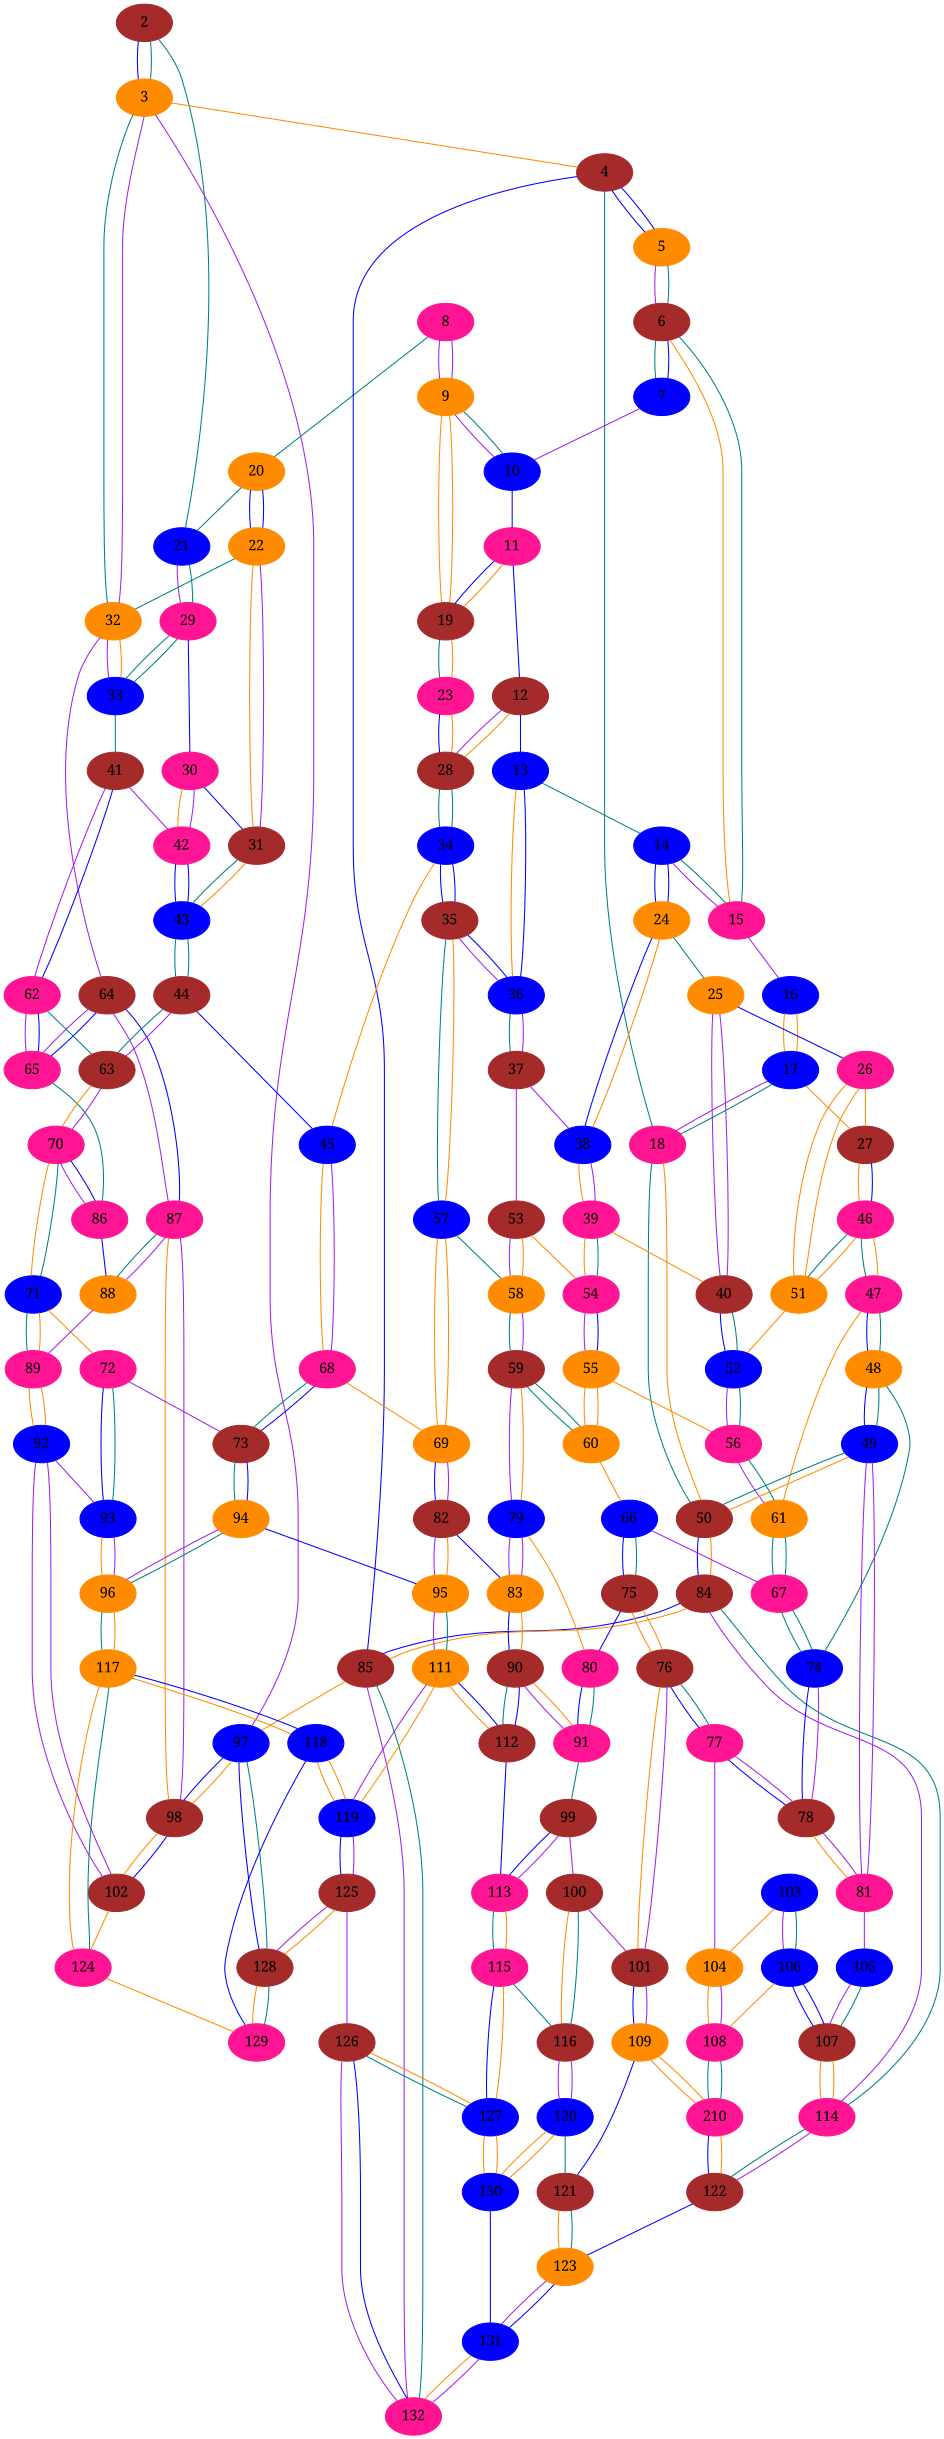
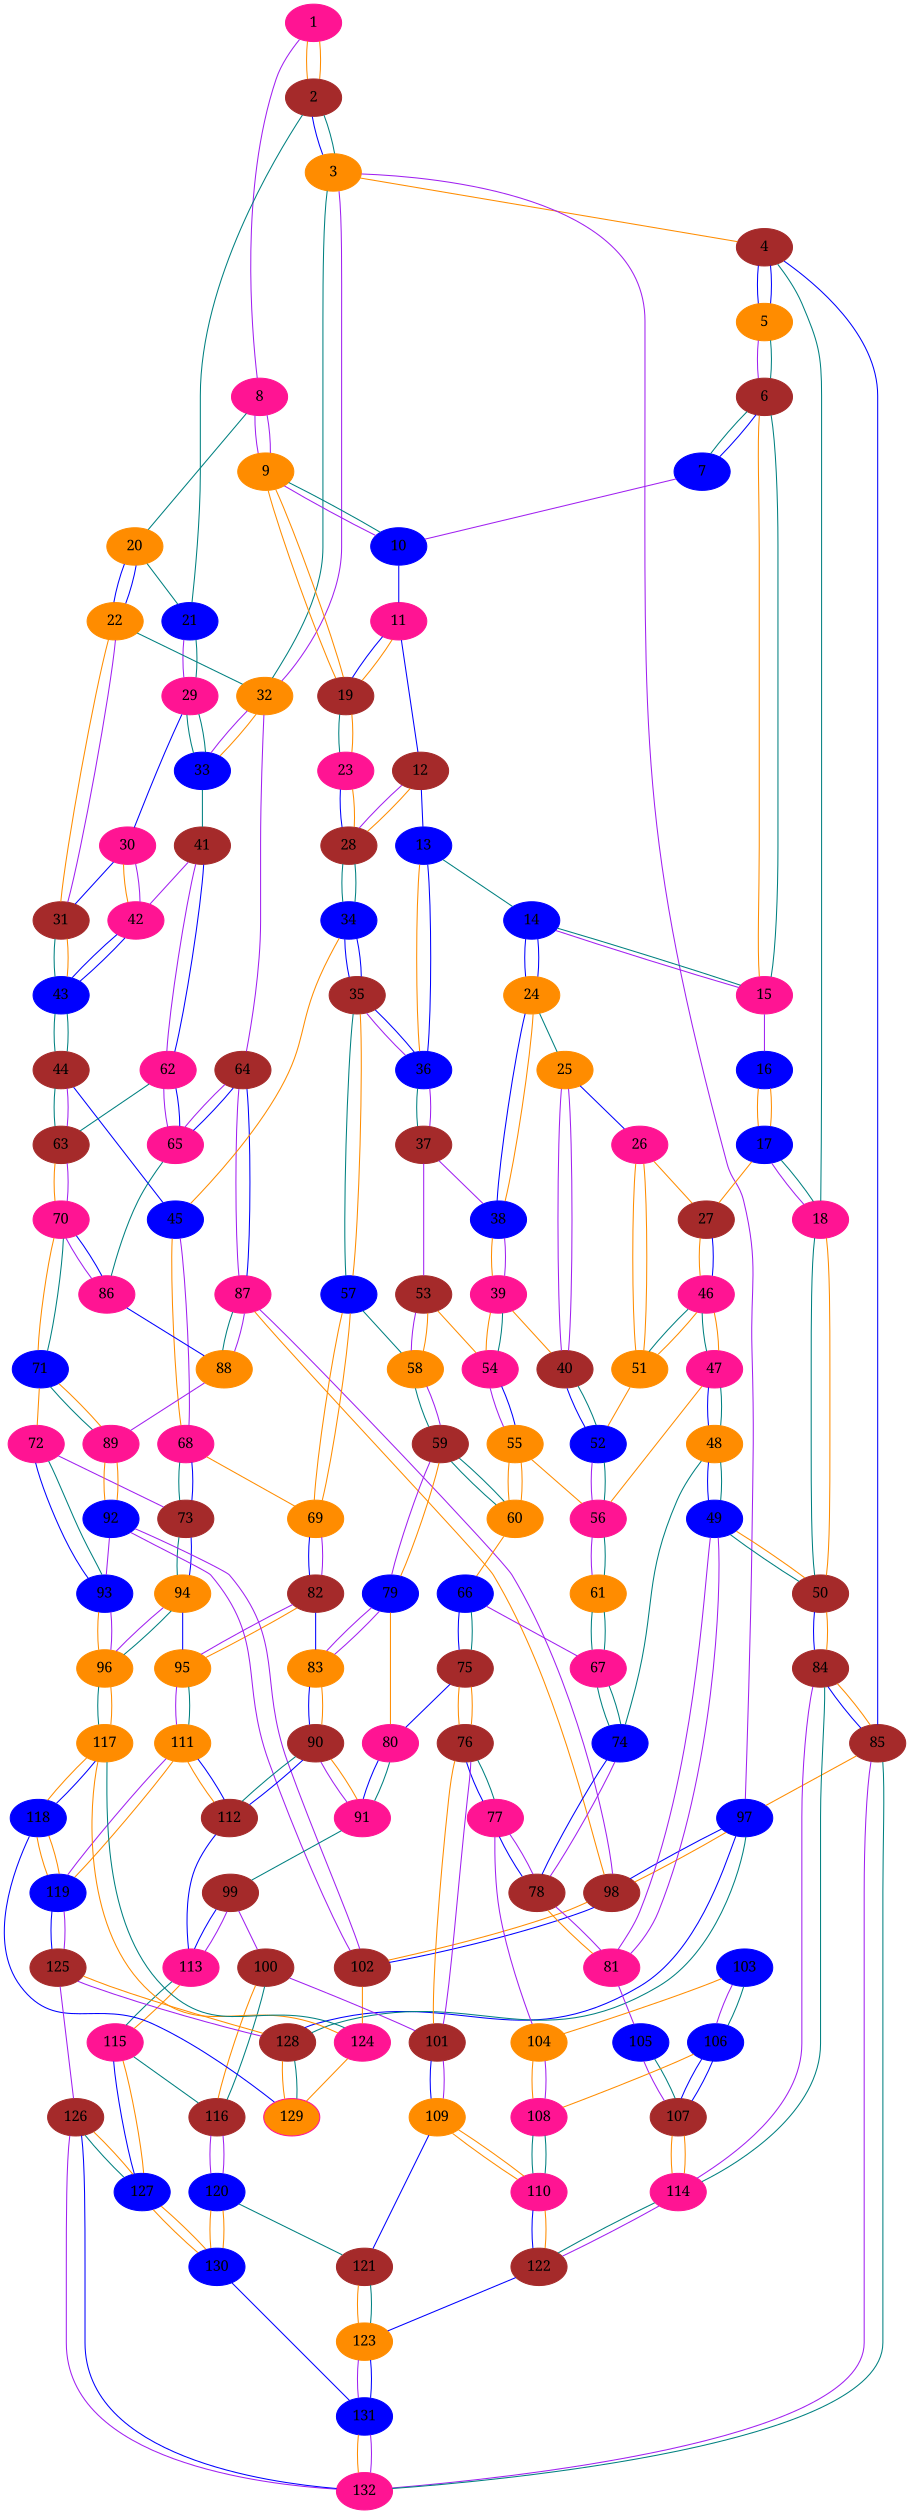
none -> (314, 23)
(814, 1402) -> (657, 1444)
(257, 2042) -> (292, 2117)
(715, 2117) -> (539, 2192)
